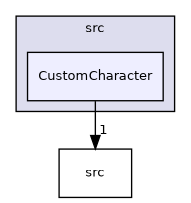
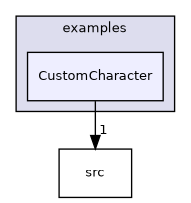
(95, 29) -> (95, 29)
